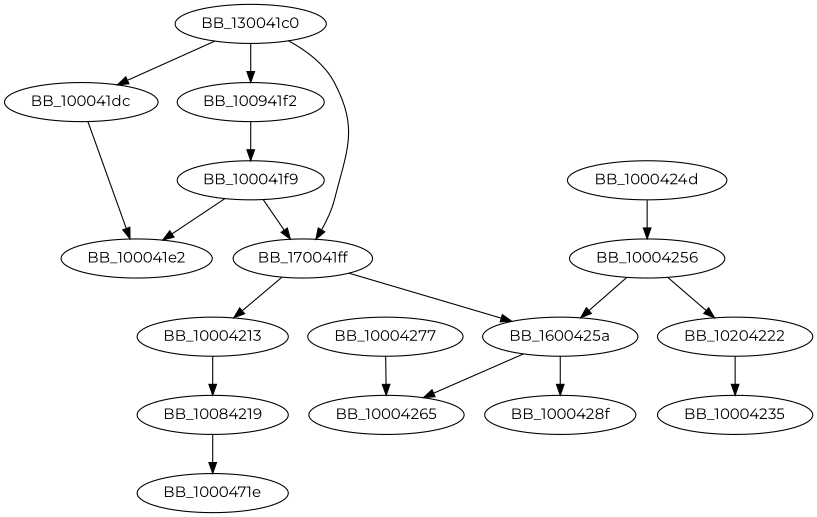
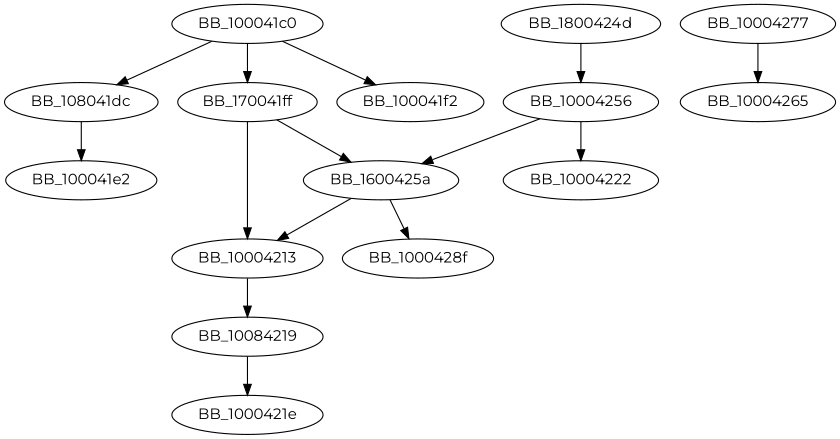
(251, 24) -> (247, 24)
(81, 102) -> (81, 102)
(251, 102) -> (410, 102)
(251, 180) -> none
(647, 180) -> (581, 24)
(735, 337) -> (581, 180)
(479, 374) -> (319, 217)
(735, 415) -> none
(213, 493) -> (247, 415)
